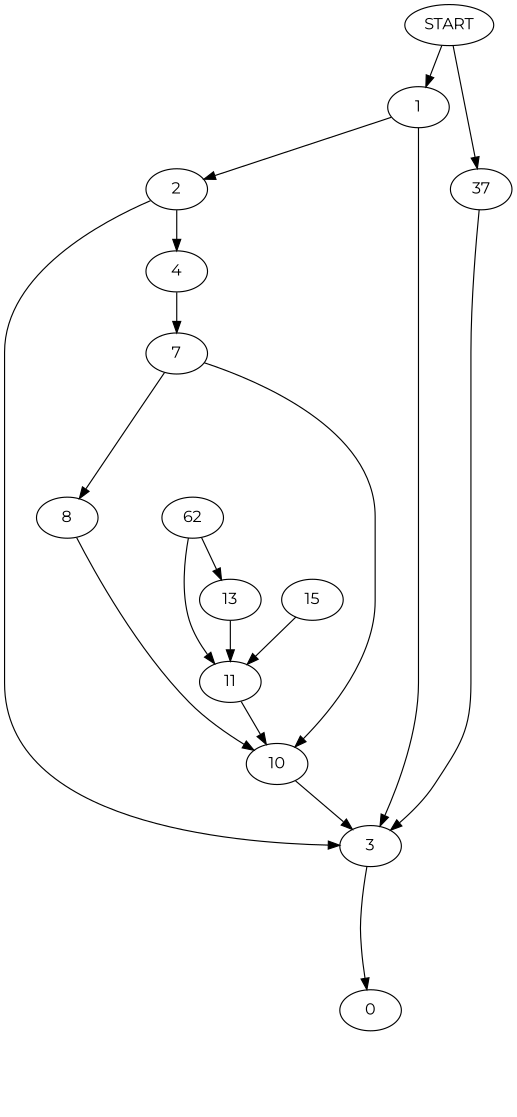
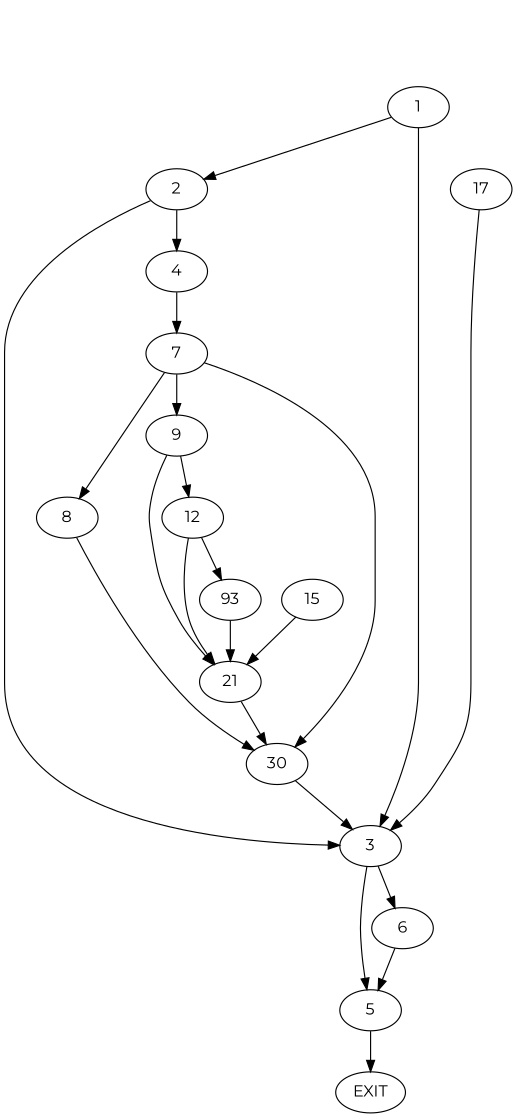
(449, 25) -> none
(481, 189) -> (481, 189)
none -> (177, 436)
(193, 518) -> (193, 518)
(230, 600) -> (230, 600)
(230, 682) -> (230, 682)
(277, 764) -> (277, 764)
none -> (403, 928)
(371, 1010) -> (371, 1010)
none -> (371, 1092)
